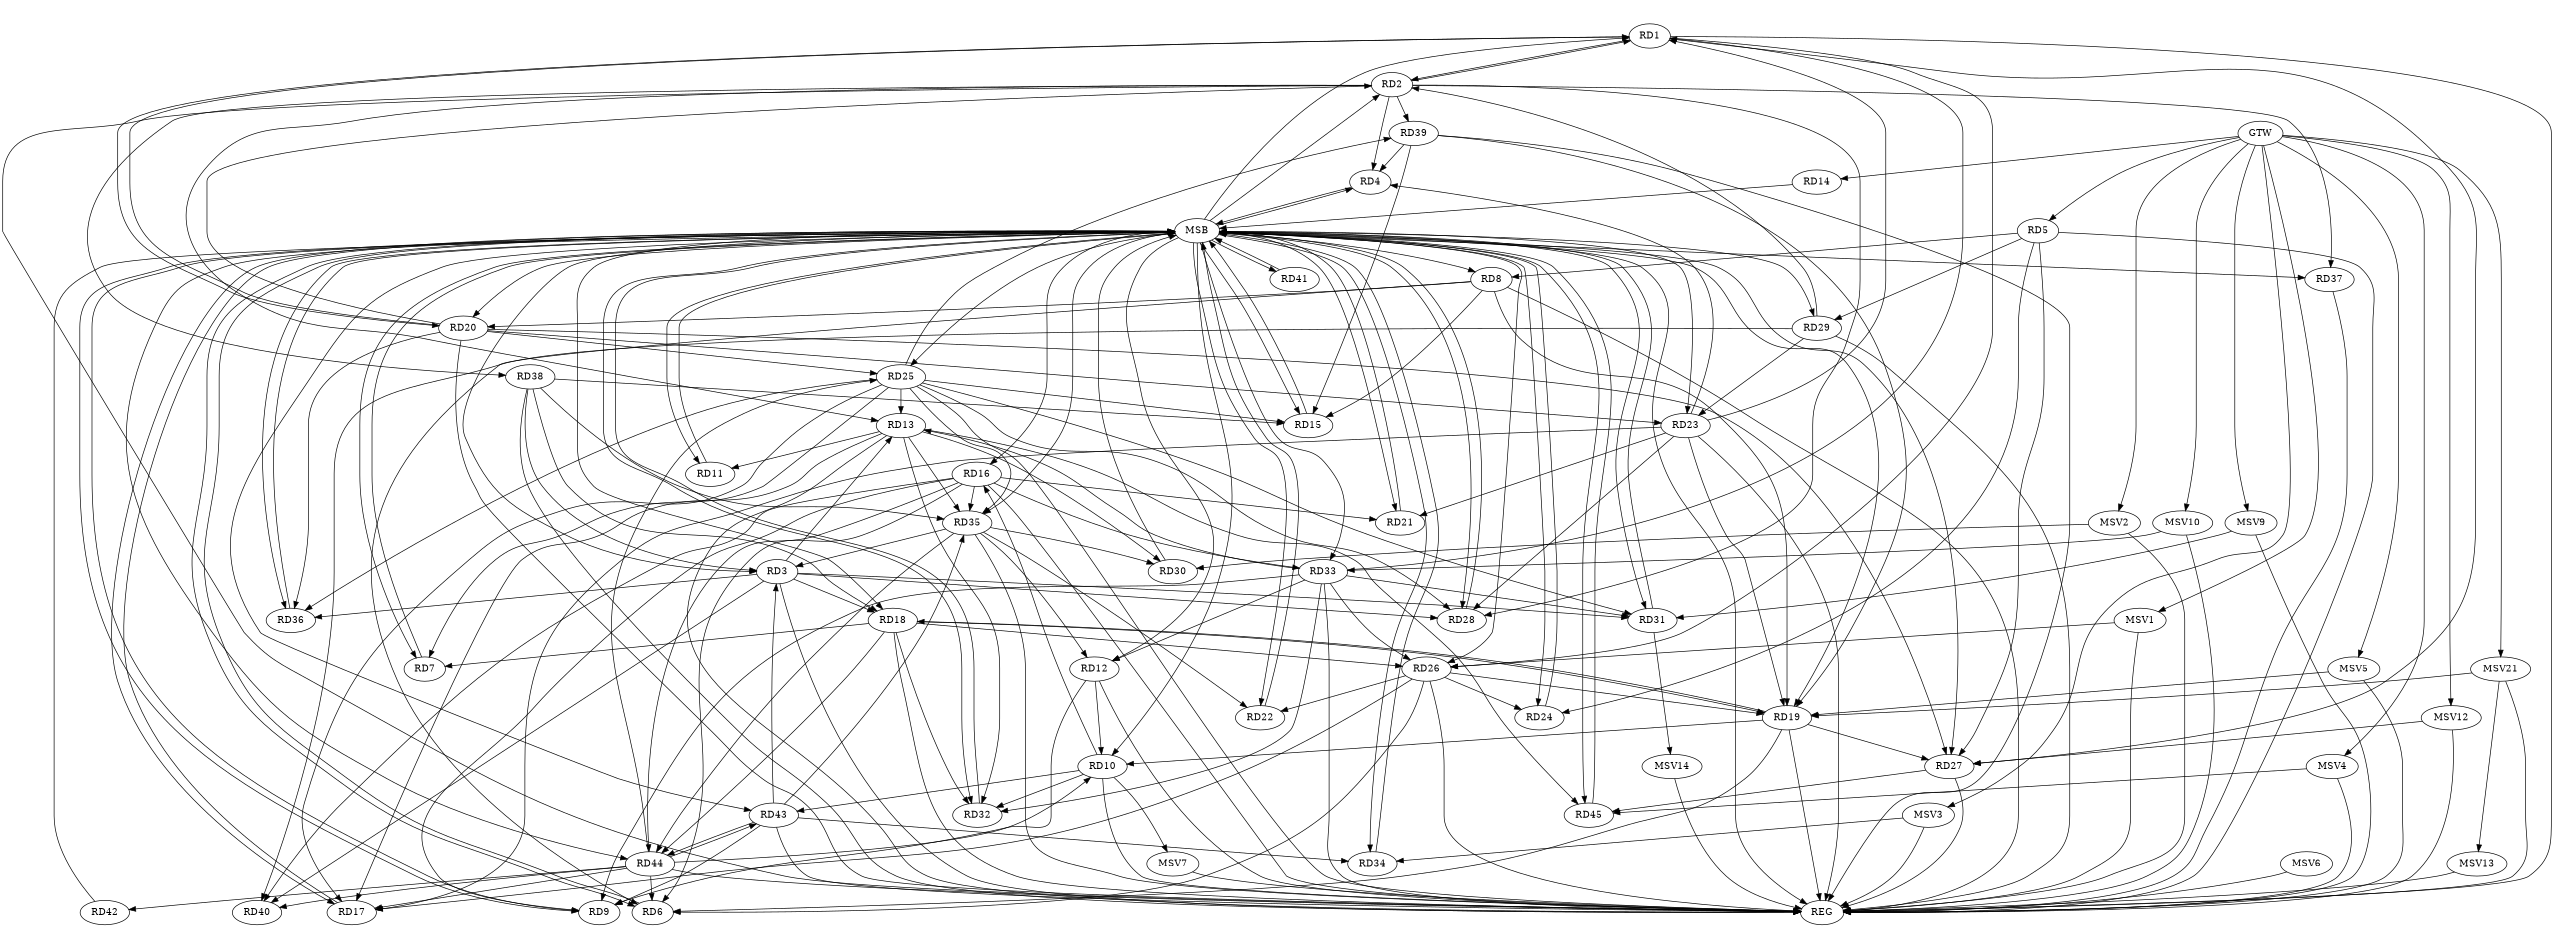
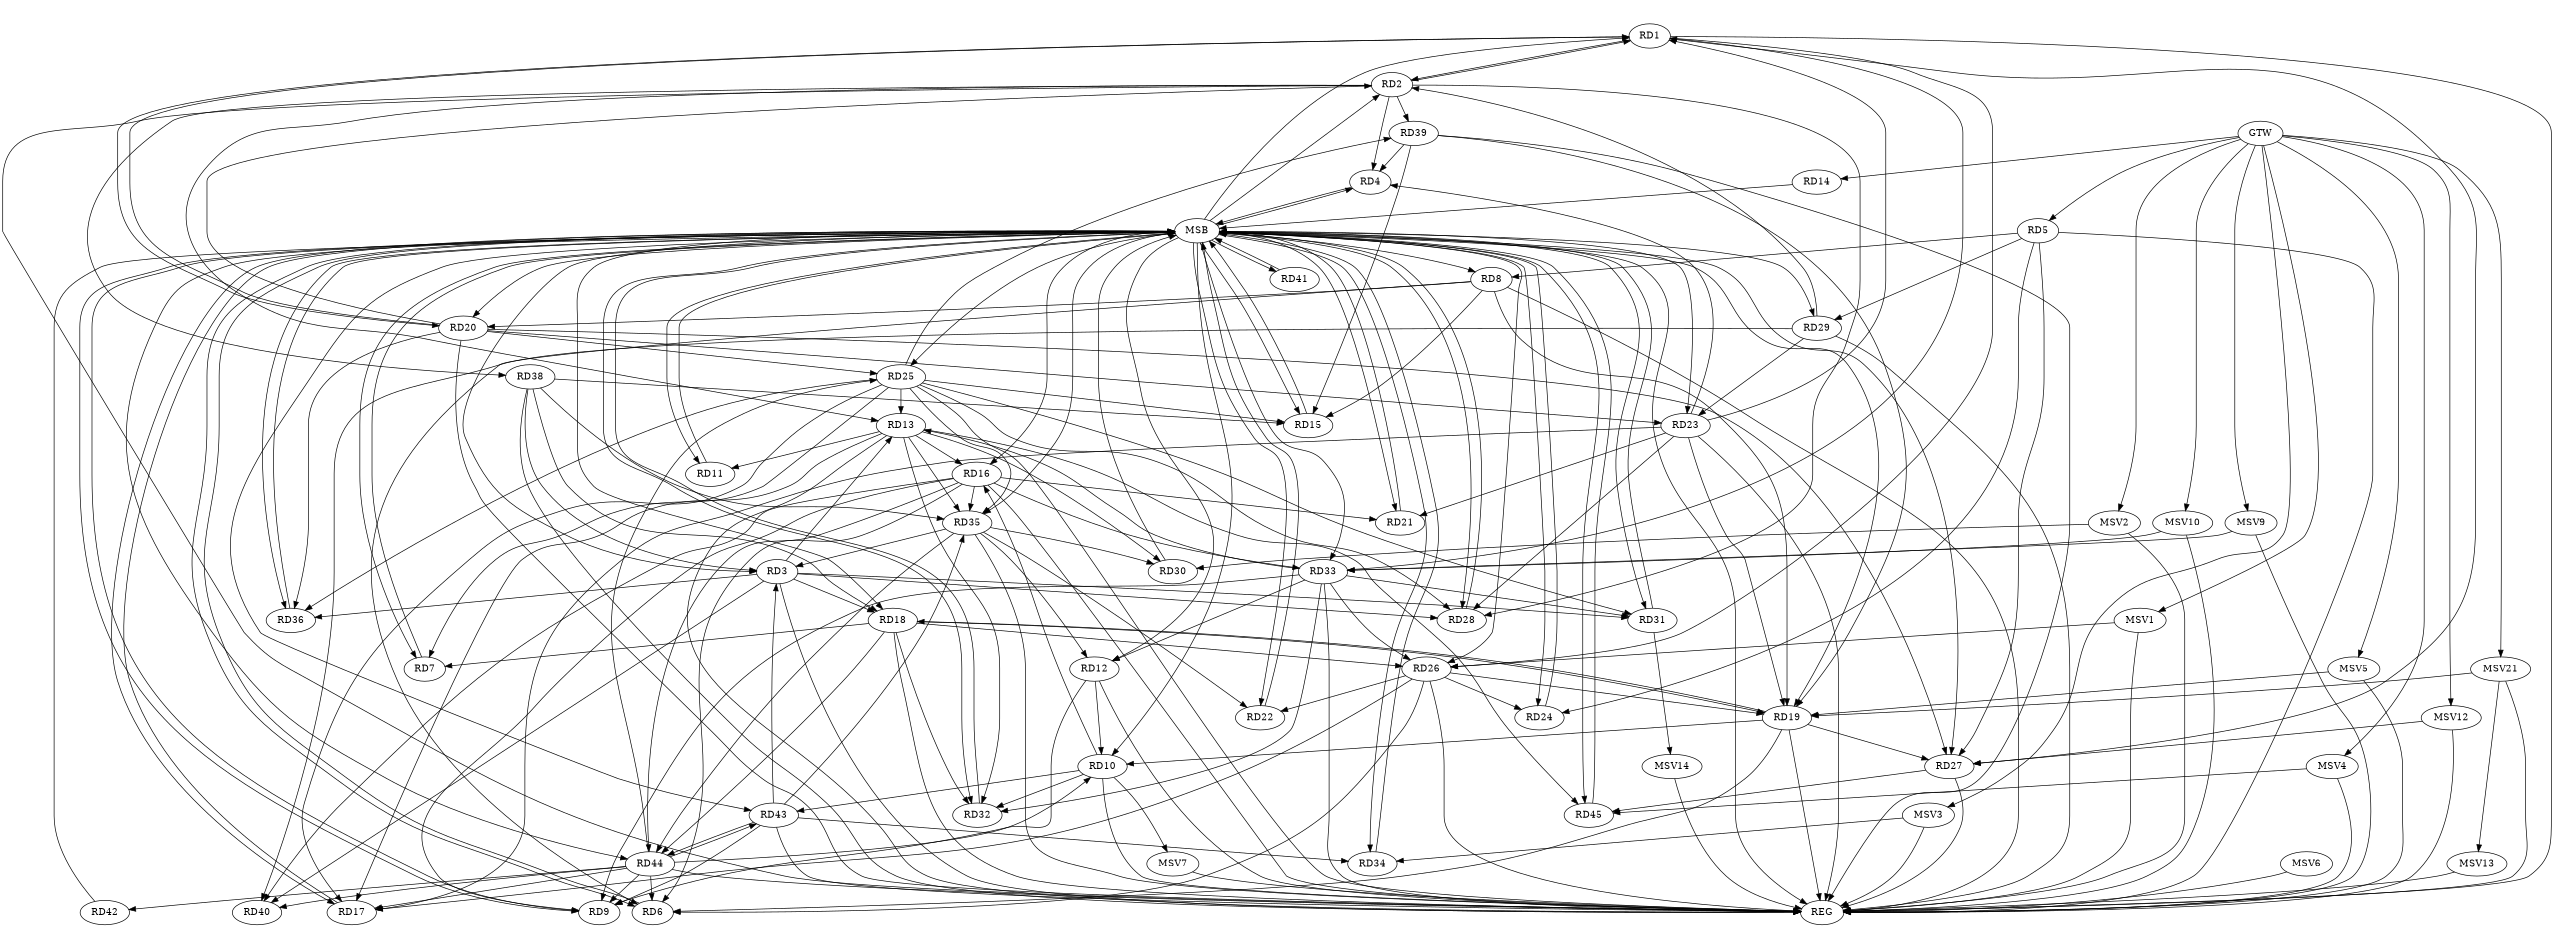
(2329, 279) -> none
none -> (936, 448)
(1959, 585) -> (1794, 555)
none -> (626, 887)
